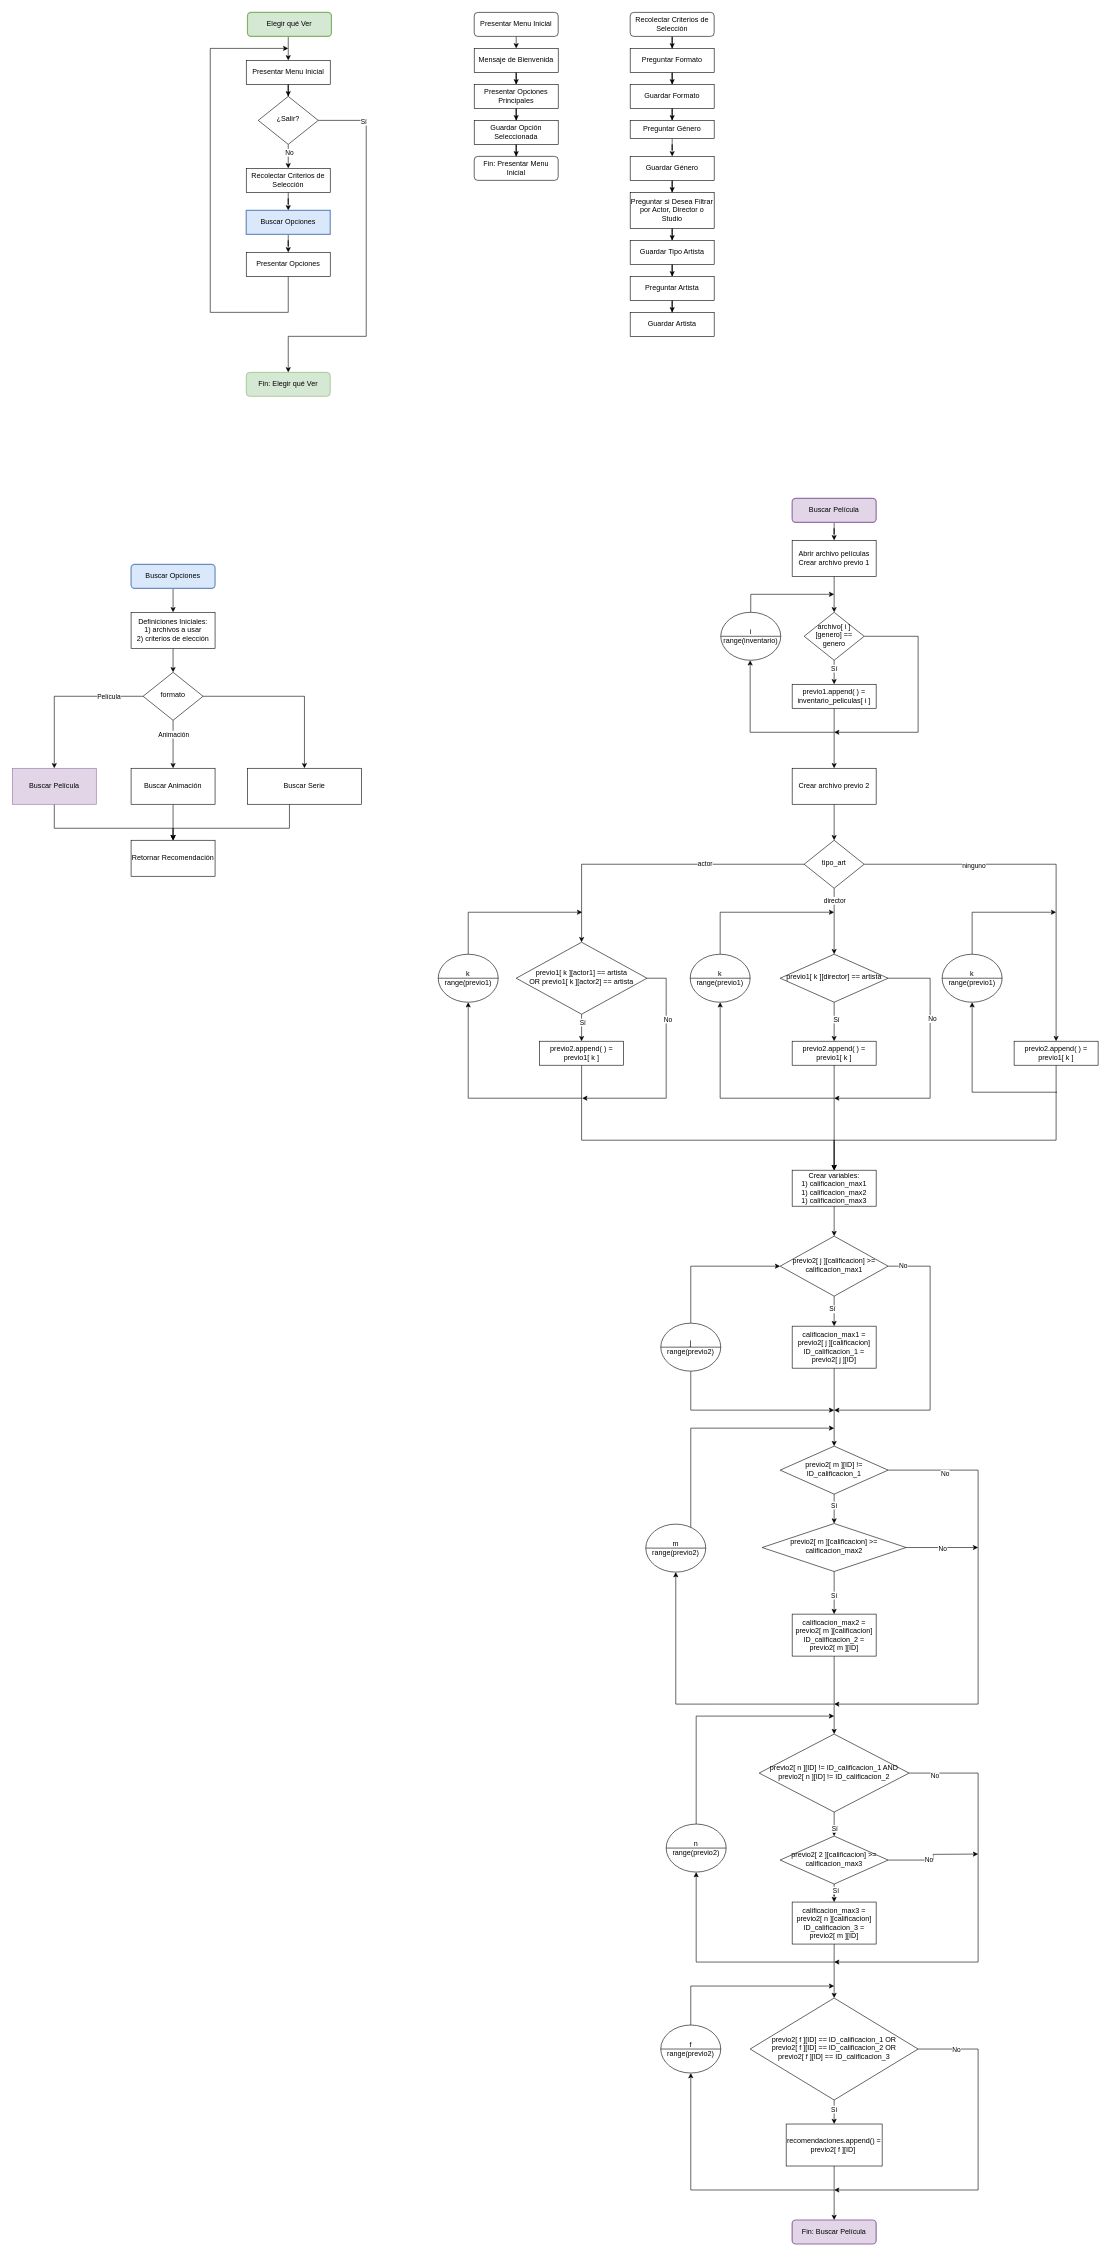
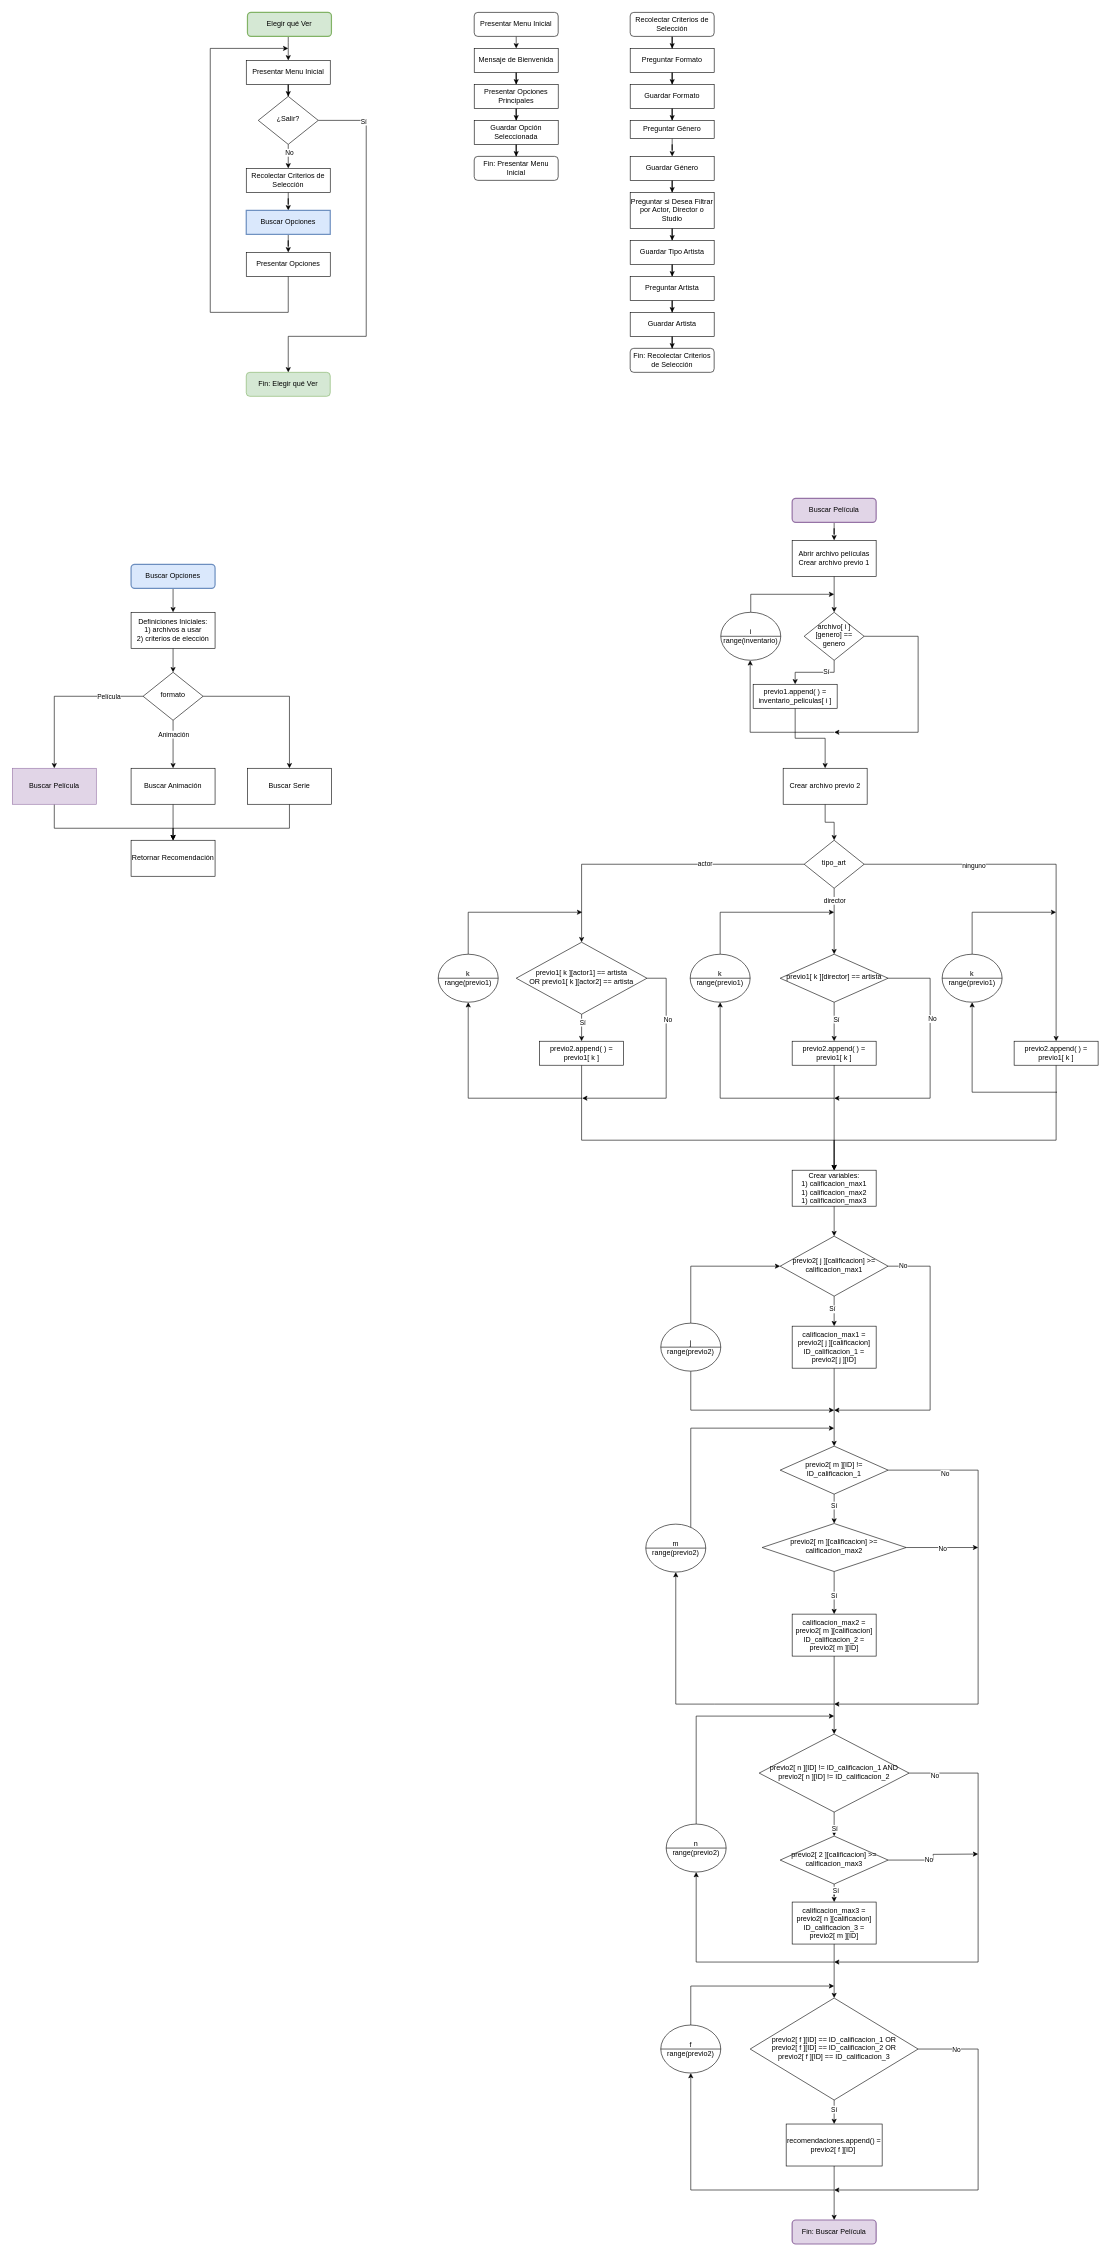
none -> (672, 344)
none -> (672, 360)
(834, 696) -> (795, 696)
(305, 786) -> (290, 786)
(834, 786) -> (825, 786)
